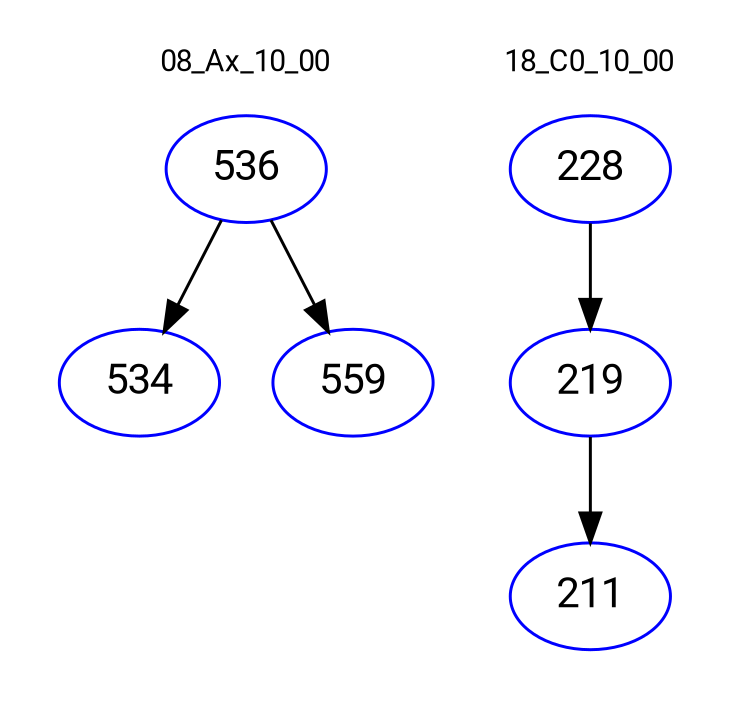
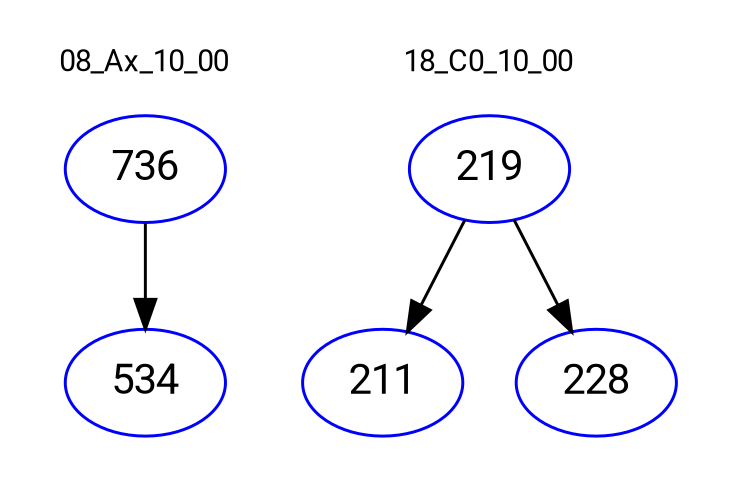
(246, 169) -> (145, 169)
(590, 261) -> (536, 263)
(353, 383) -> none
